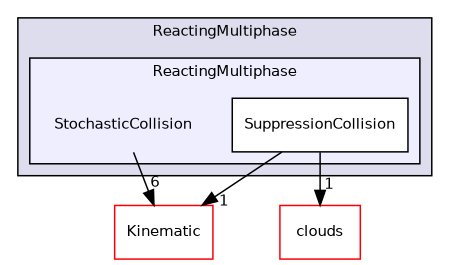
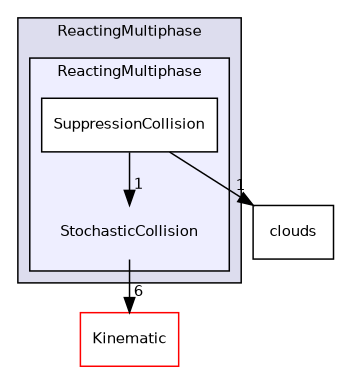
(231, 186) -> (130, 171)
(320, 232) -> (293, 232)
